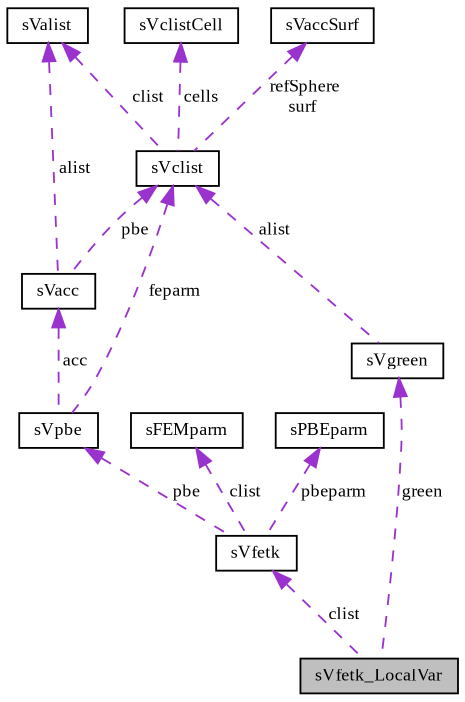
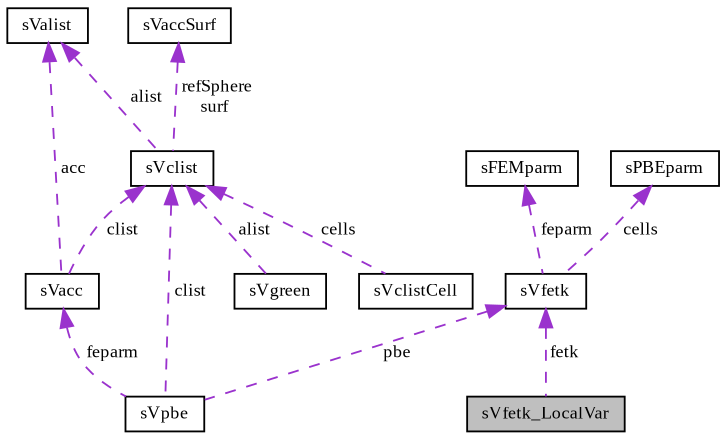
(147, 97) -> (145, 97)
(179, 106) -> (305, 233)
(73, 169) -> (71, 169)
(134, 230) -> (121, 230)
(173, 291) -> (189, 291)
(73, 361) -> (111, 353)
(244, 492) -> (565, 230)
(332, 492) -> (639, 230)
(166, 497) -> (346, 356)
(396, 528) -> none
(343, 615) -> (563, 353)
